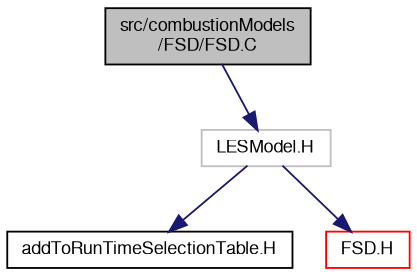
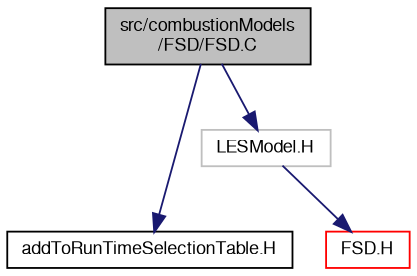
(215, 193) -> (180, 139)
